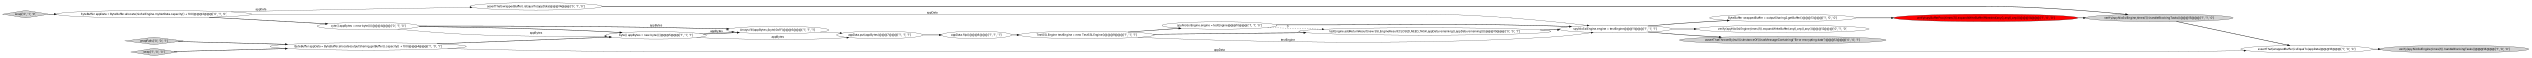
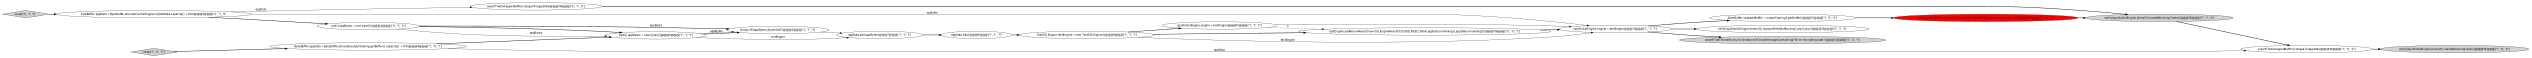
(1423, 24) -> (1423, 24)
(778, 37) -> (778, 37)
(154, 41) -> none
